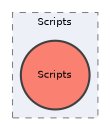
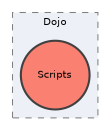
(55, 22) -> (55, 22)
